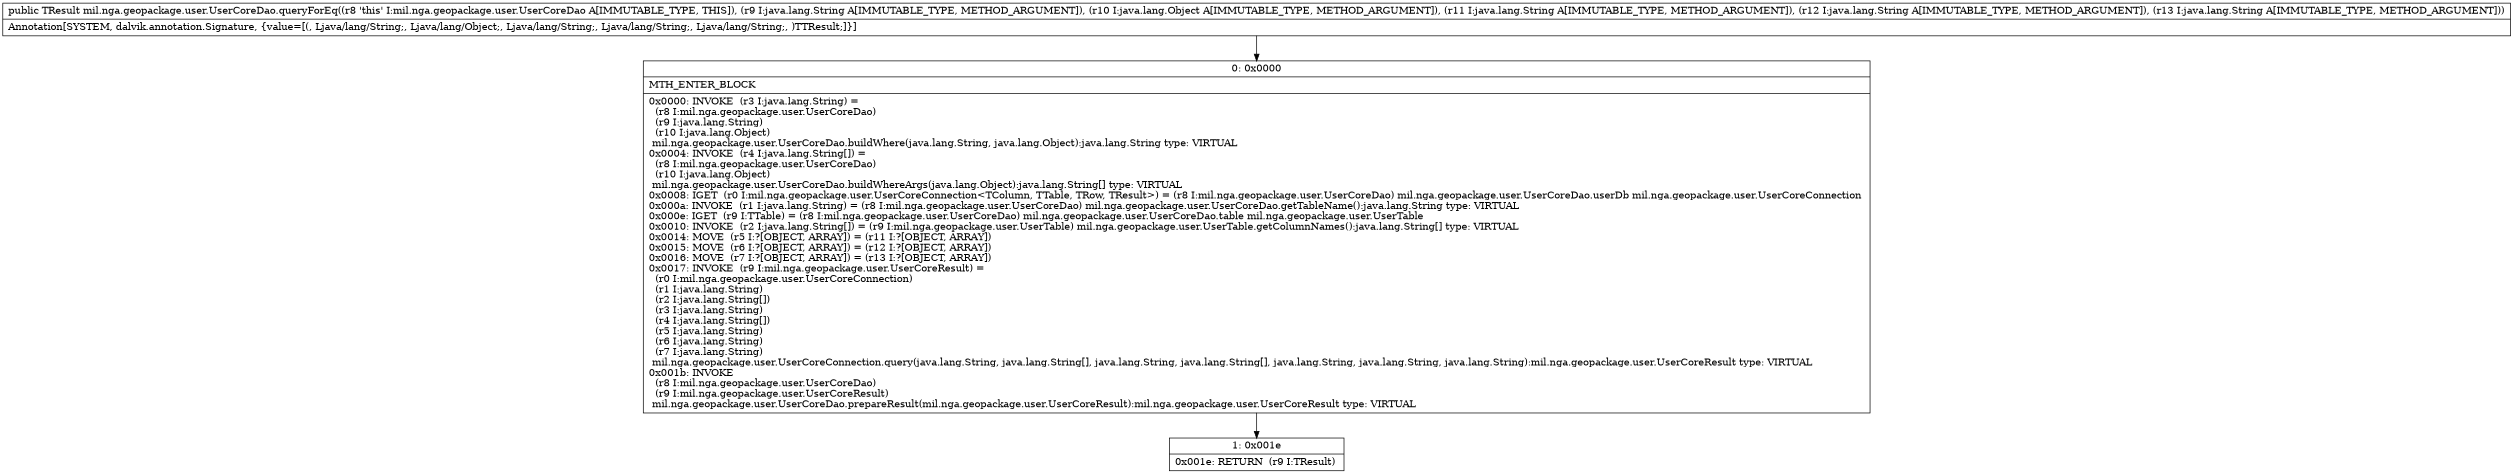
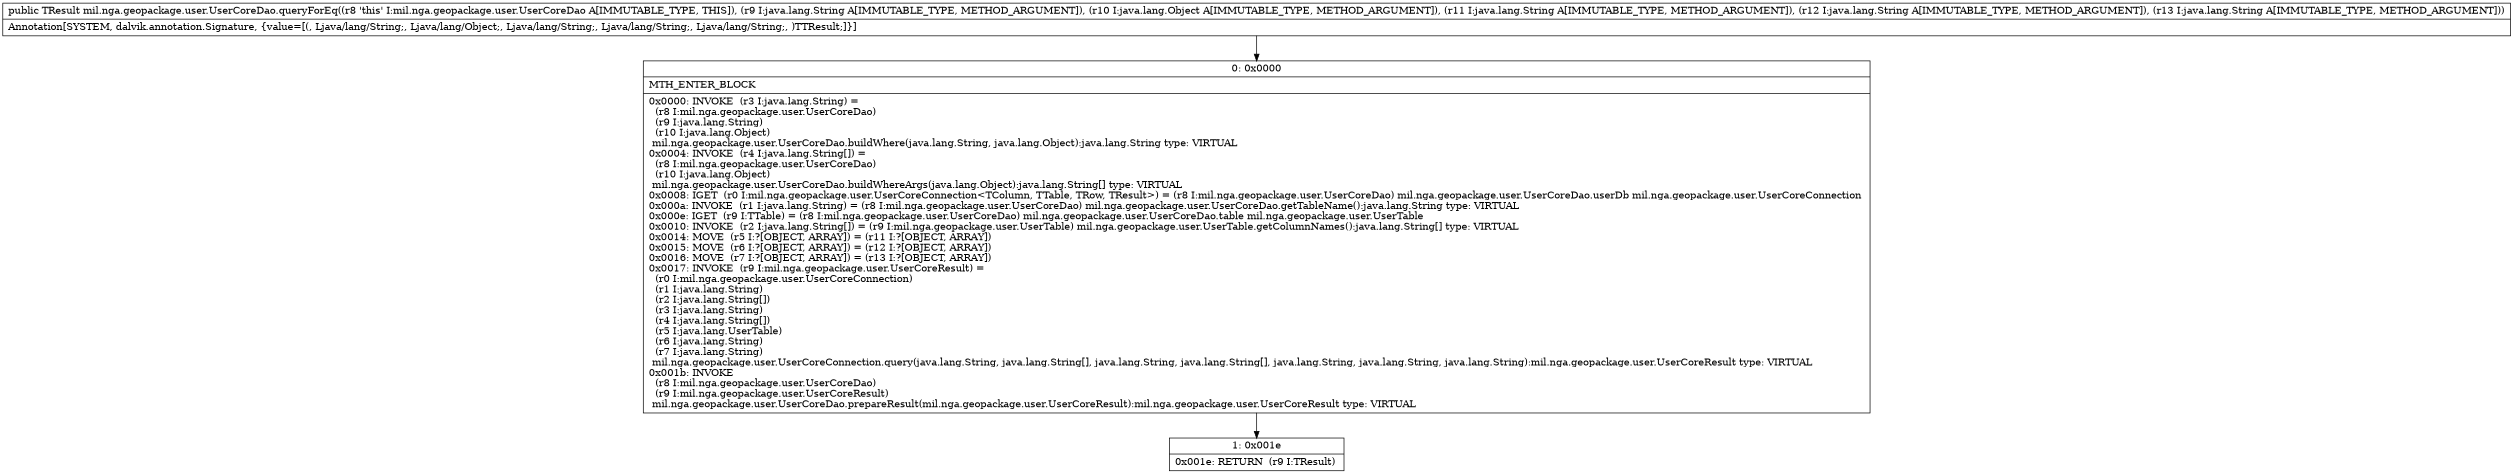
(706, 331) -> (716, 331)
